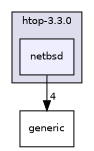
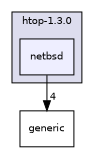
(47, 21) -> (47, 21)
